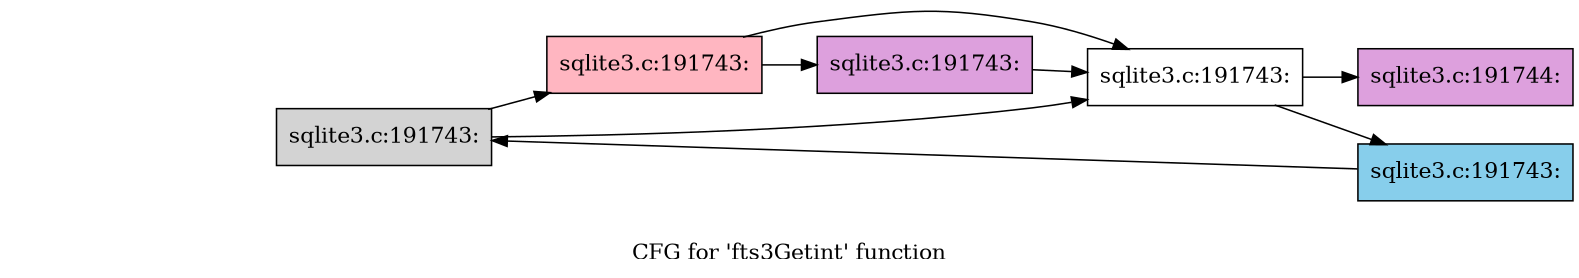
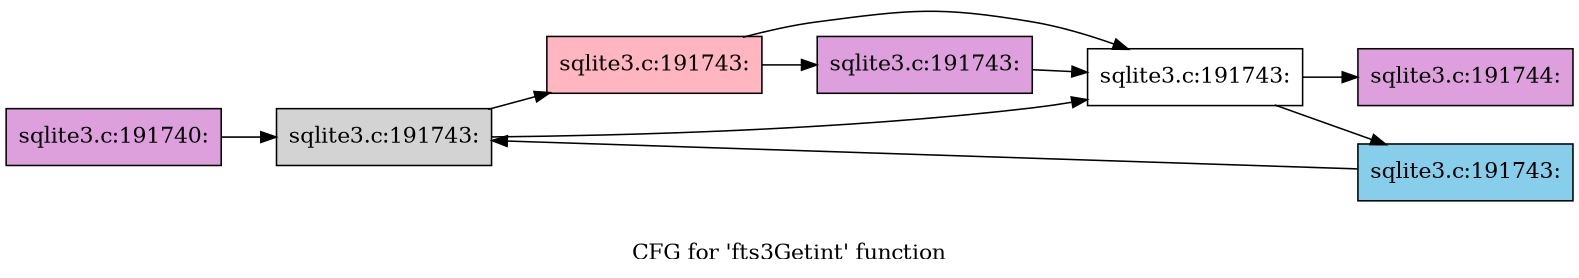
none -> (114, 137)
